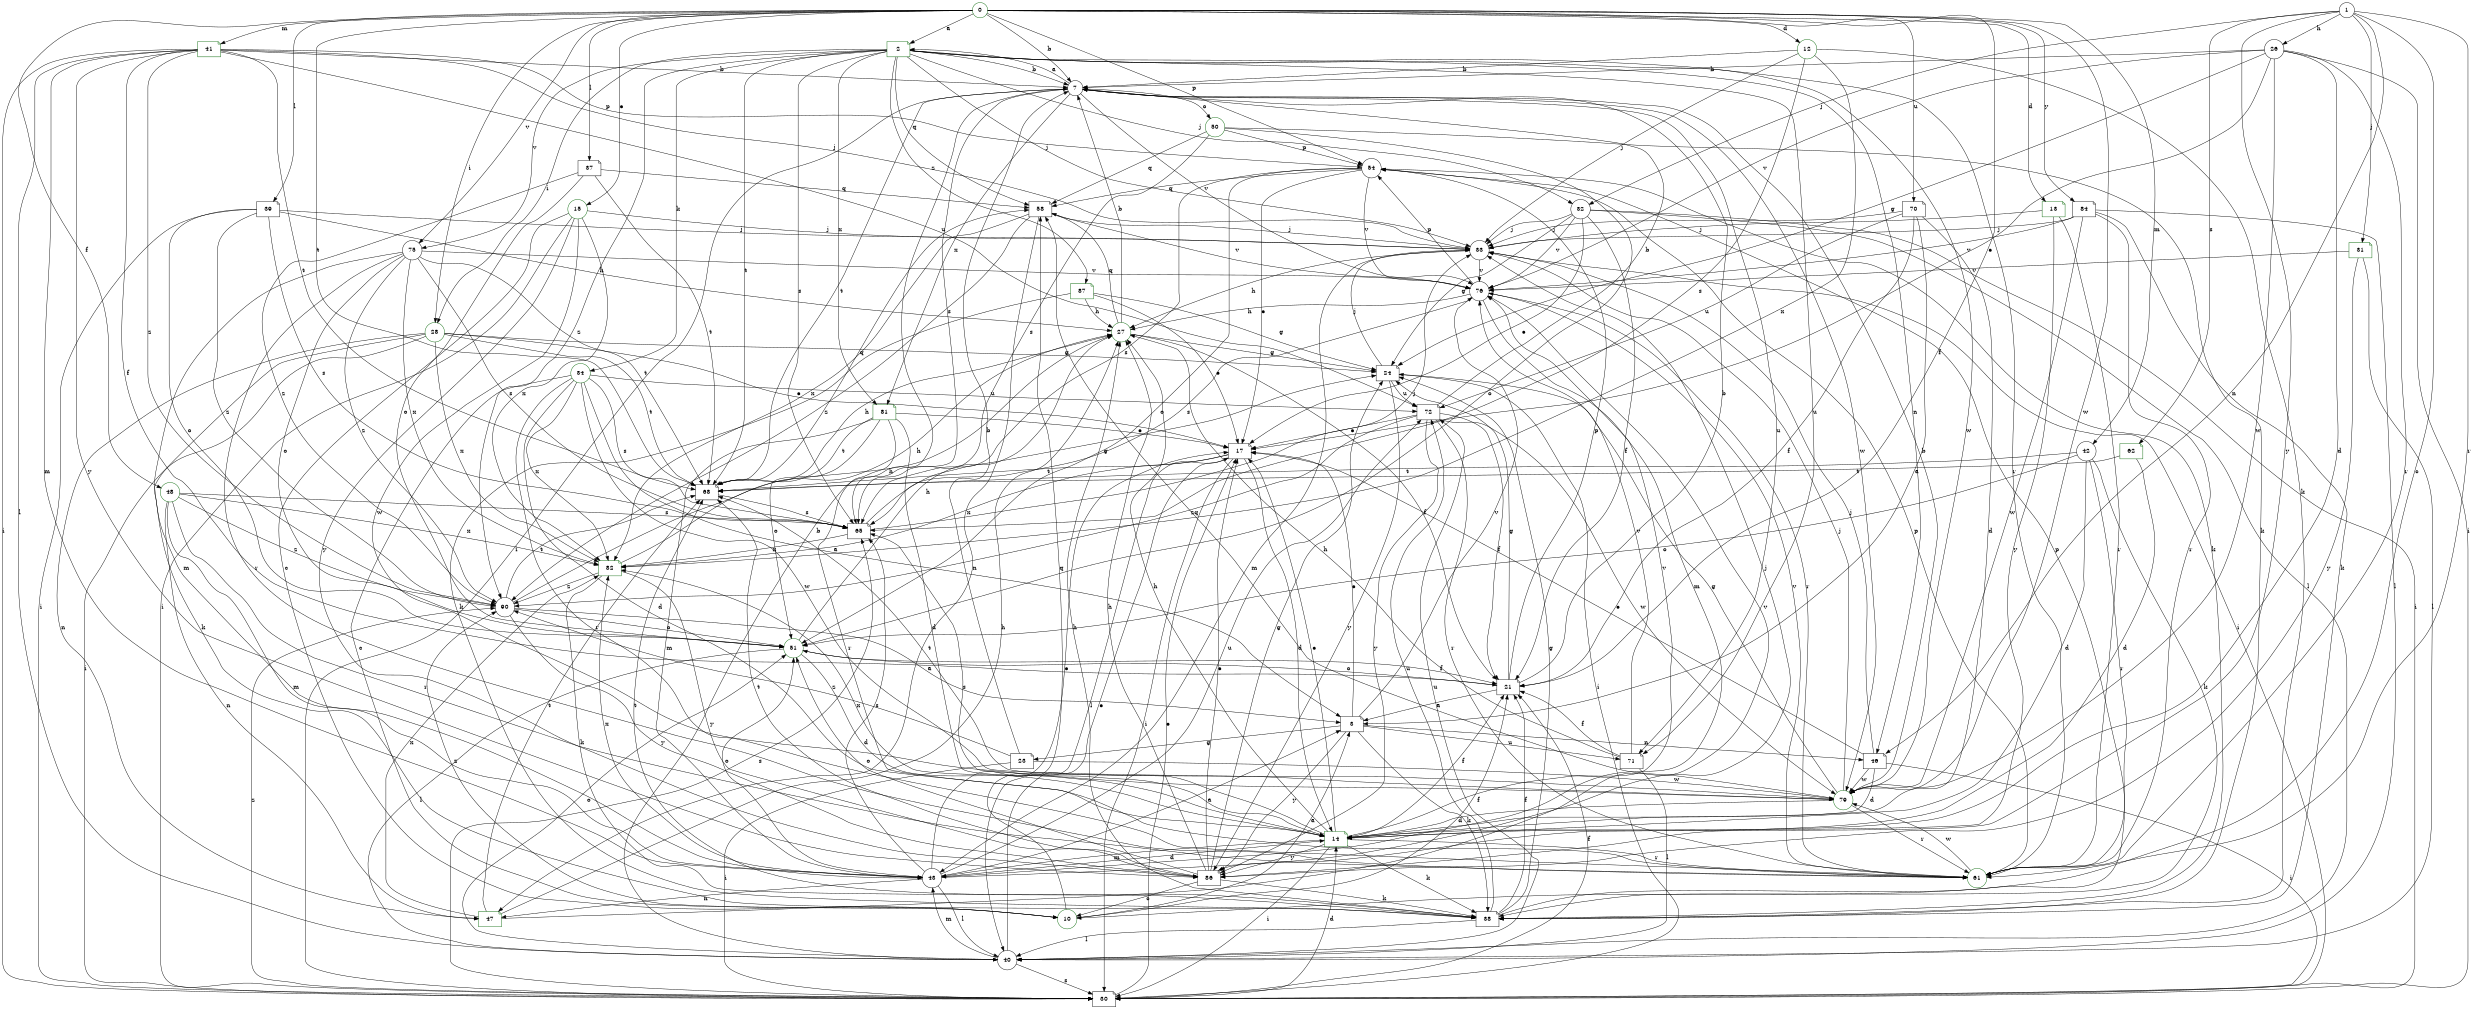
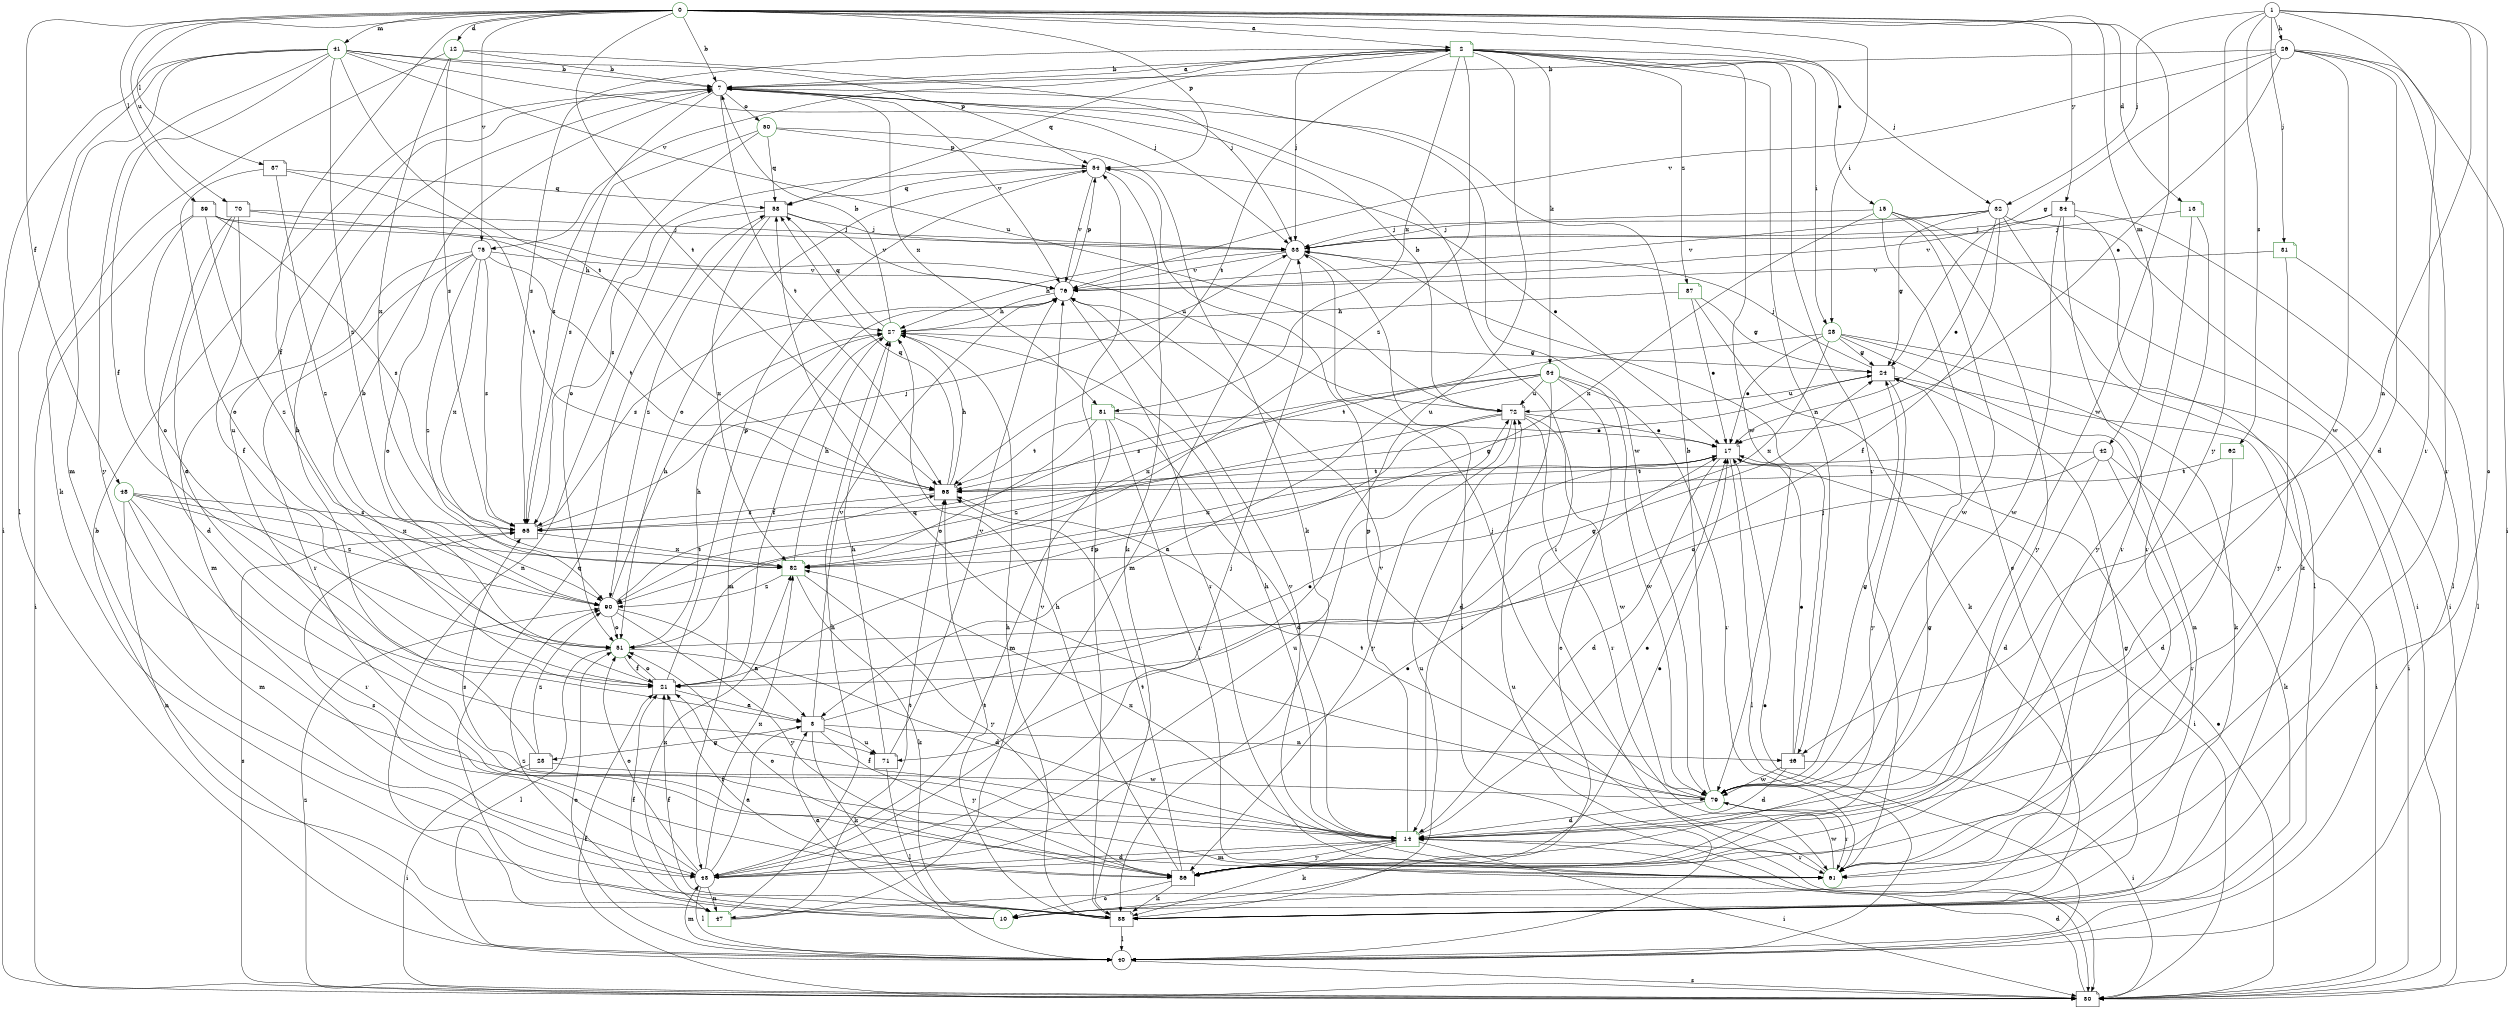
(209, 49) -> (337, 49)
(1573, 723) -> (887, 858)
